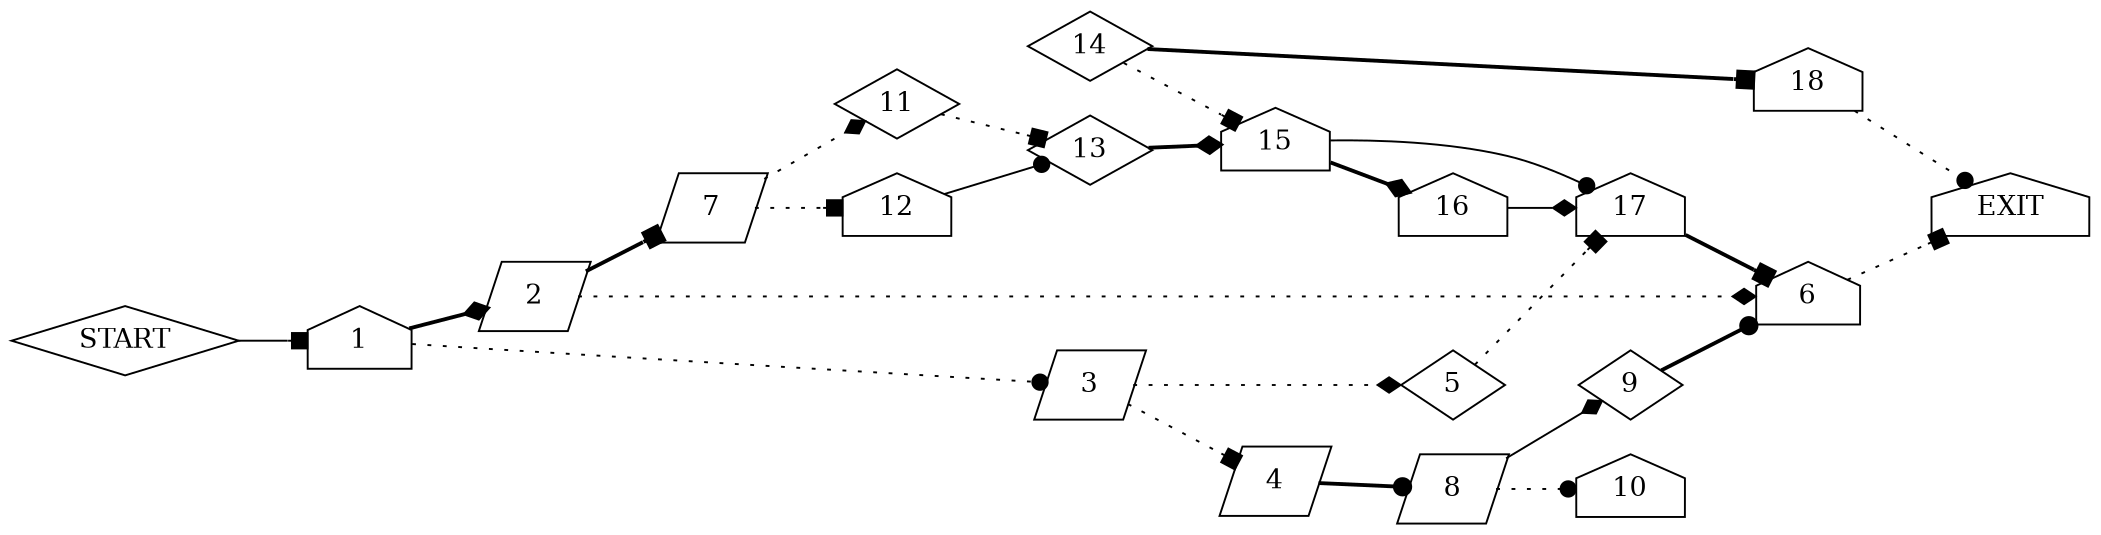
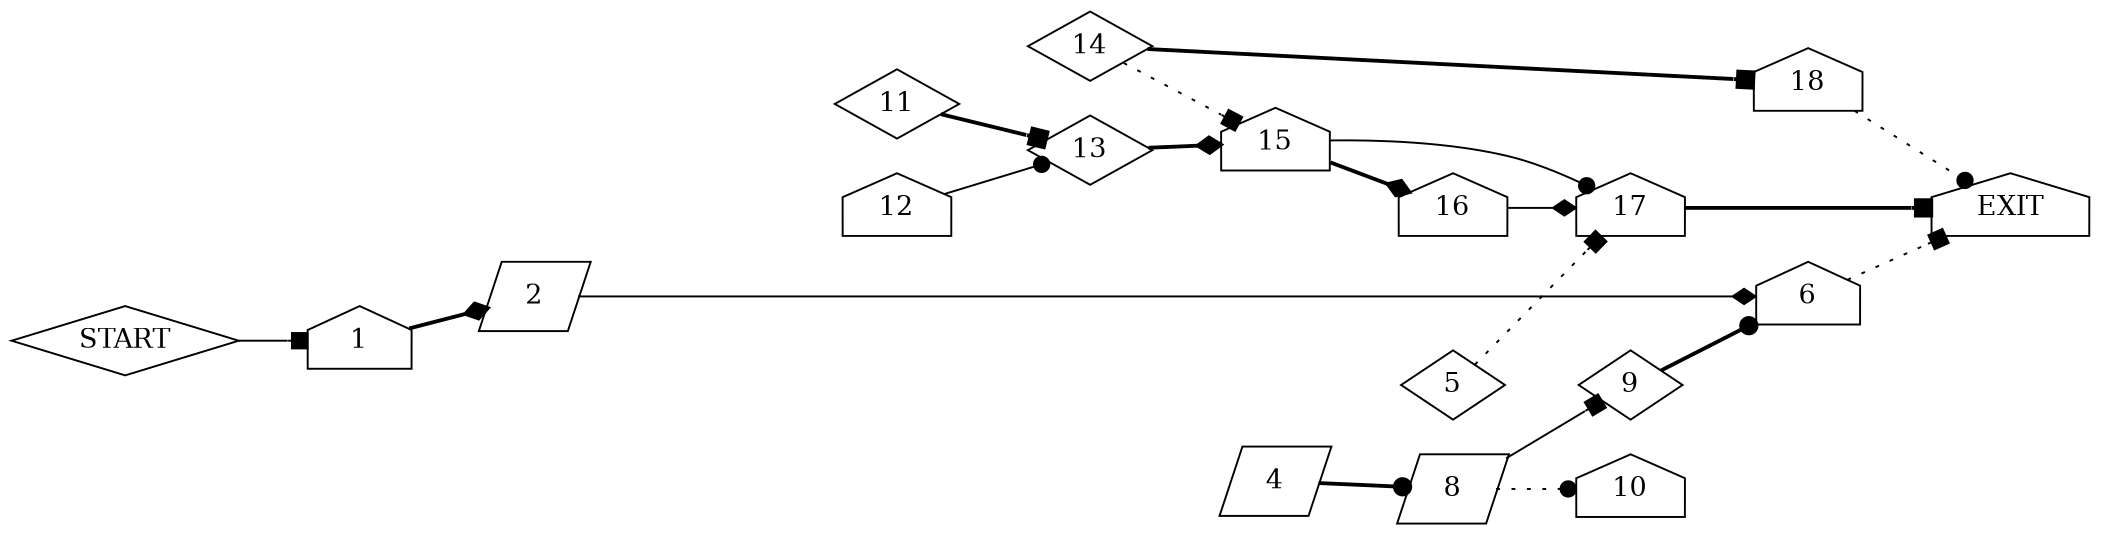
(984, 125) -> (984, 125)
(712, 208) -> none
(1720, 252) -> (1798, 208)
(1155, 296) -> (1155, 296)
(1090, 385) -> none
(1546, 435) -> (1546, 435)
